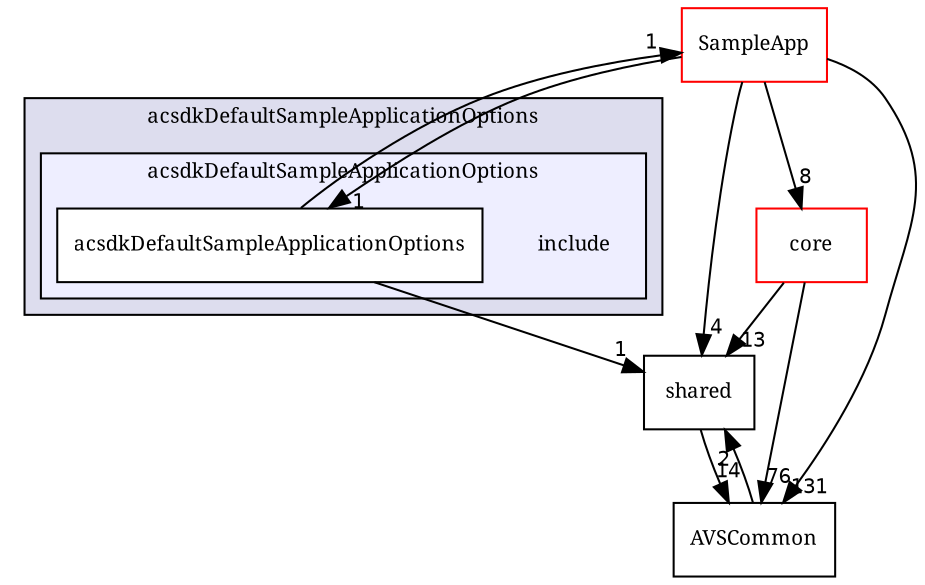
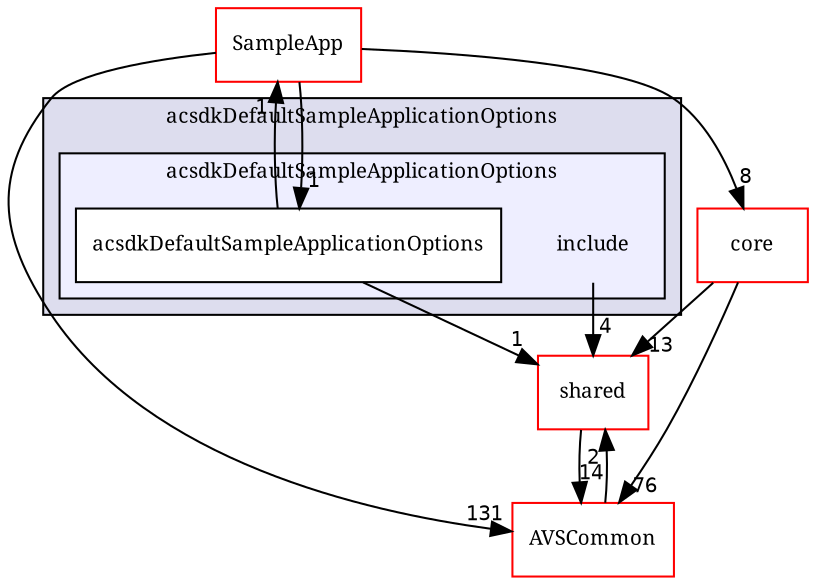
(719, 207) -> (593, 309)
(699, 393) -> (593, 393)
(754, 540) -> (593, 540)
